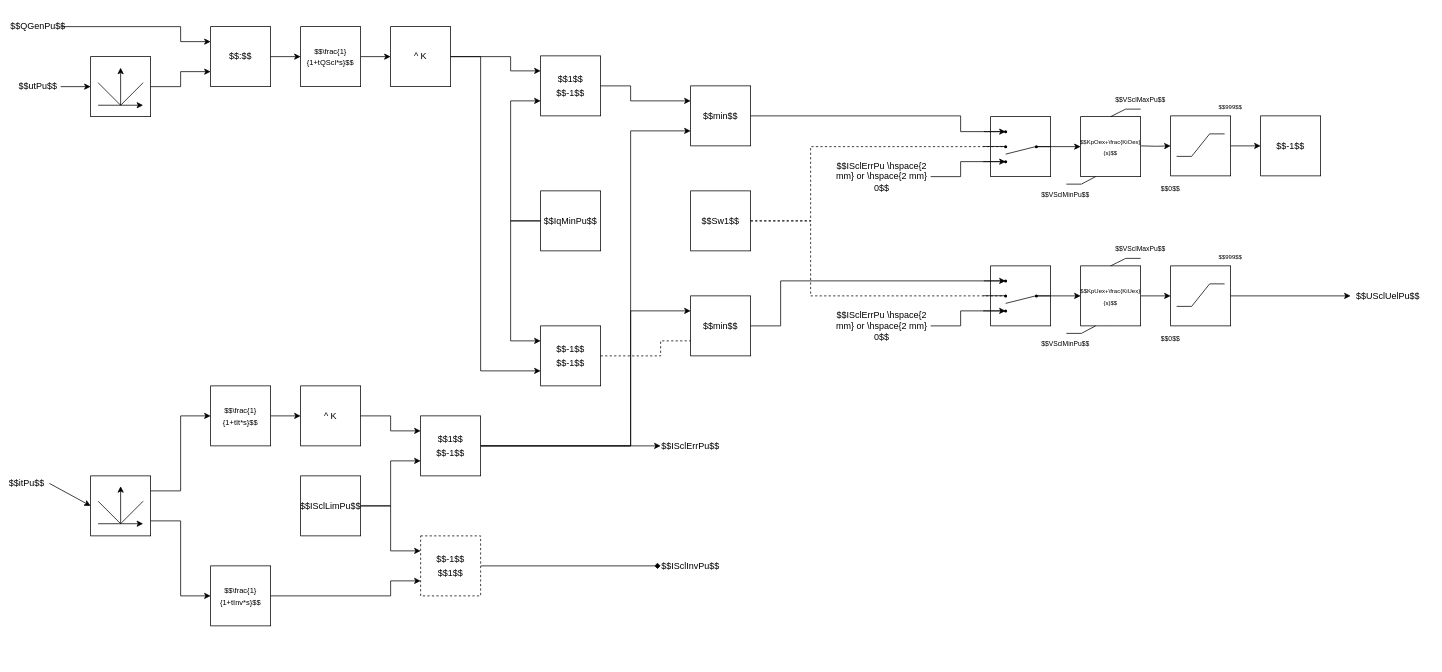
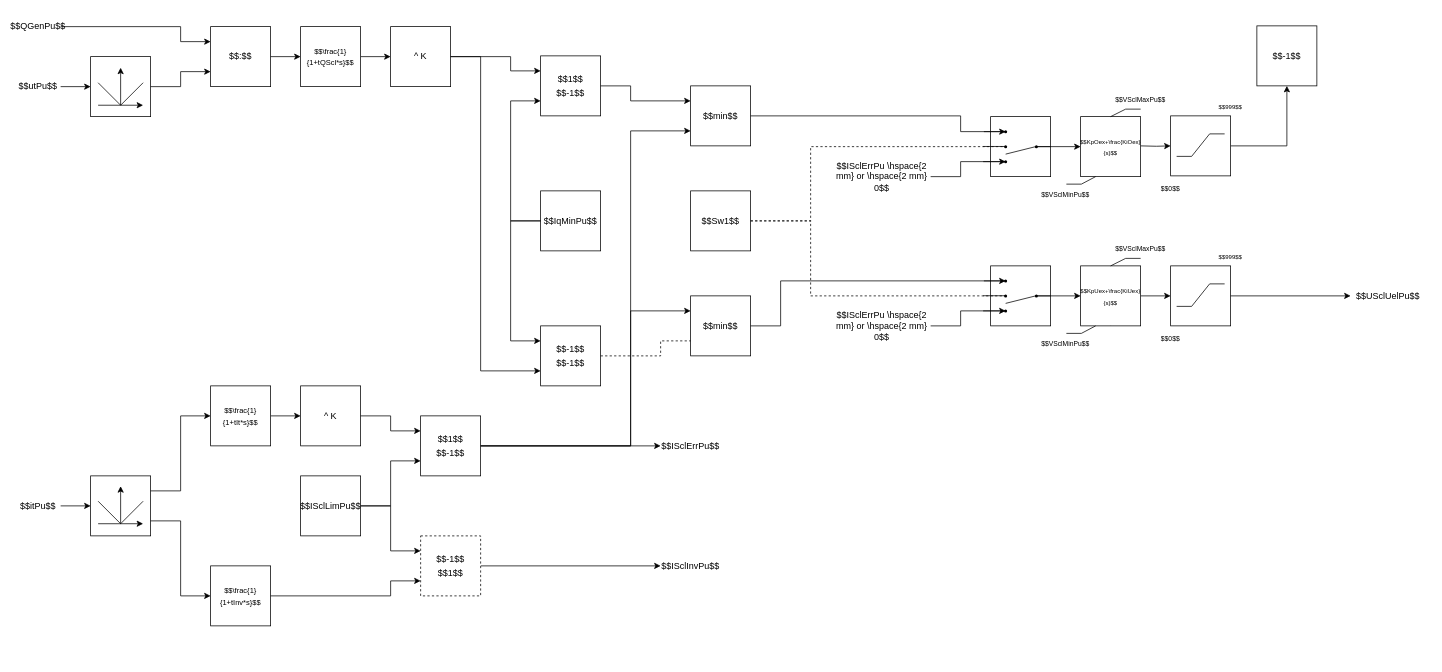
(1290, 146) -> (1287, 56)
(27, 483) -> (38, 506)
(653, 566) -> (654, 566)
